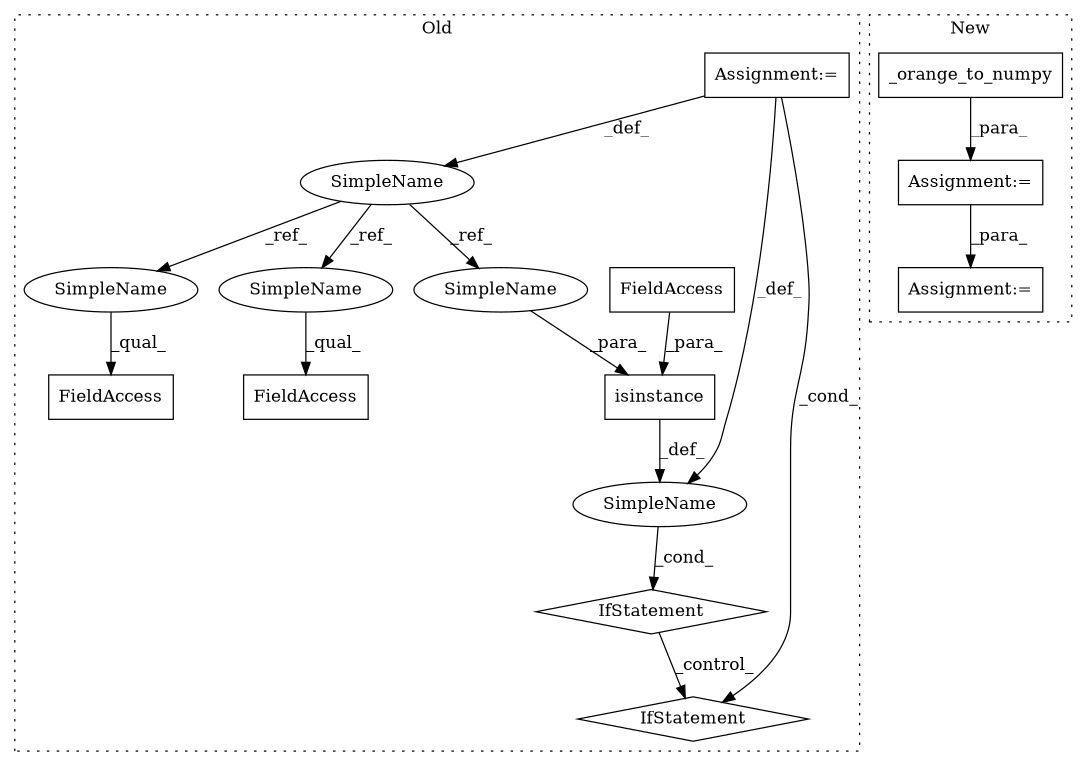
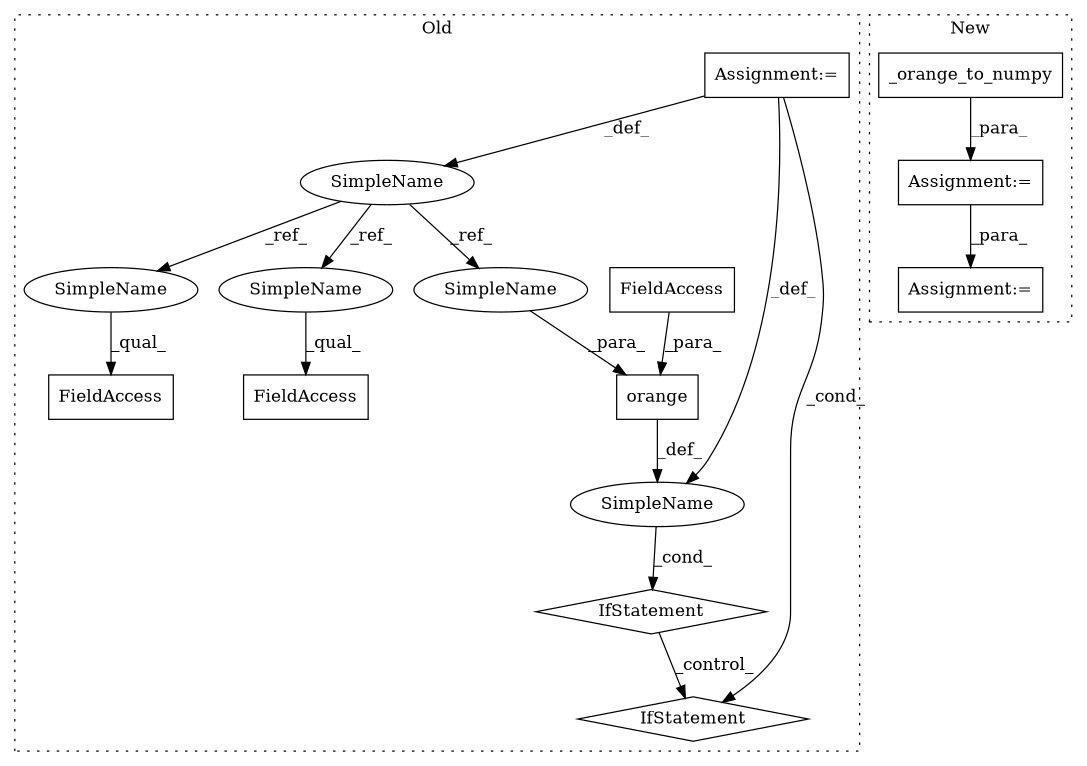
(660, 397) -> (657, 397)
